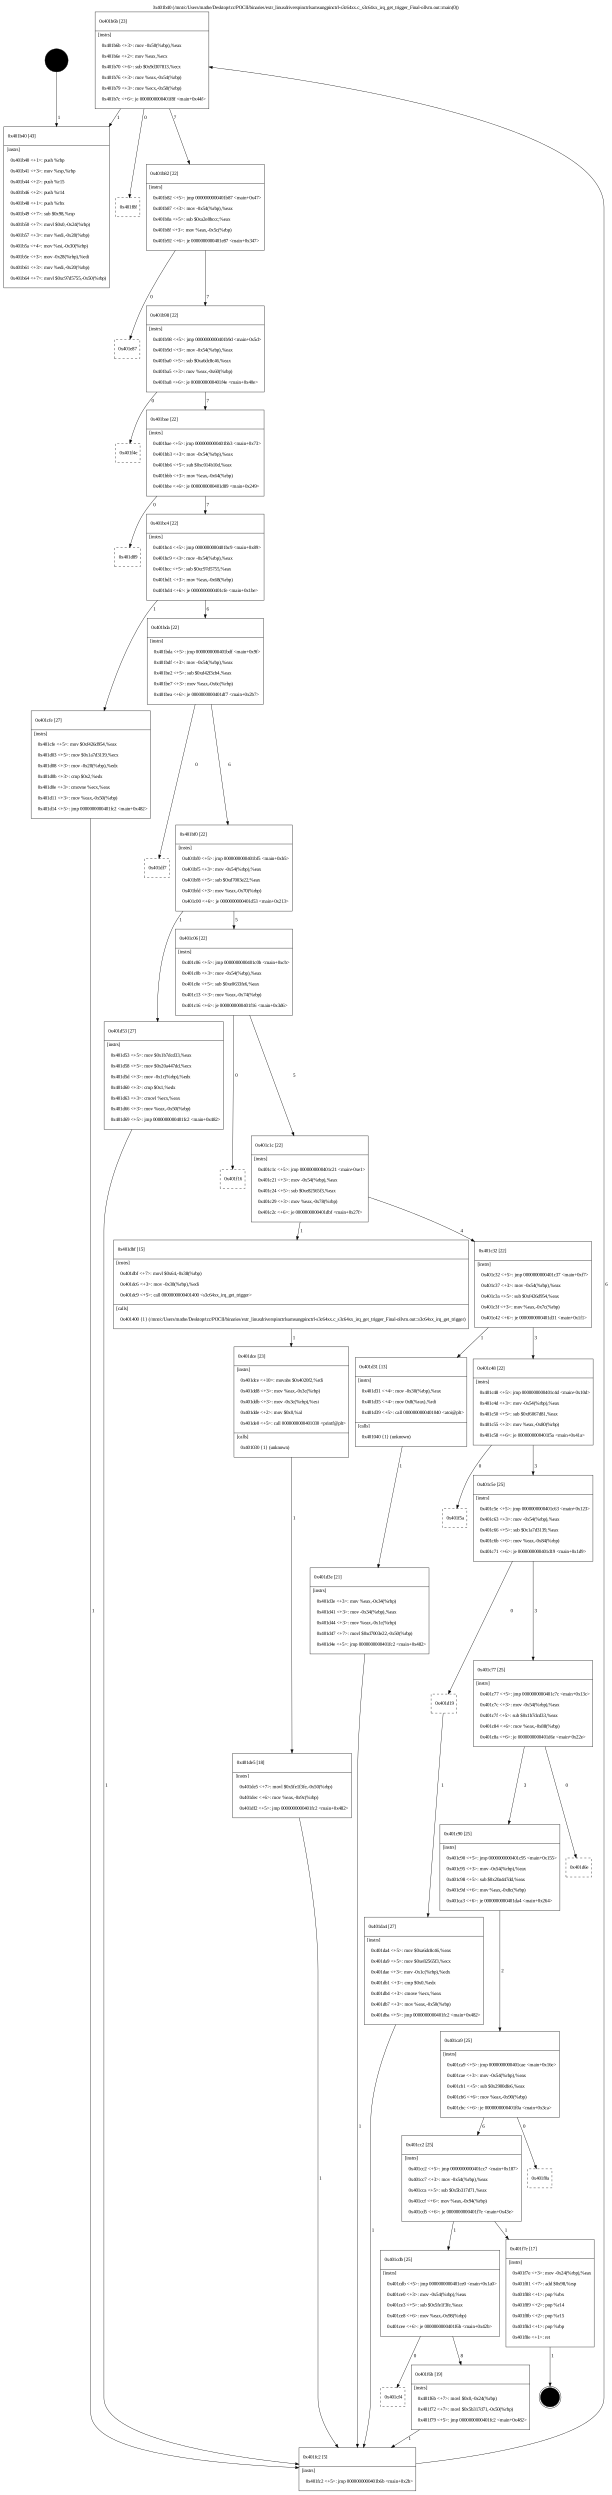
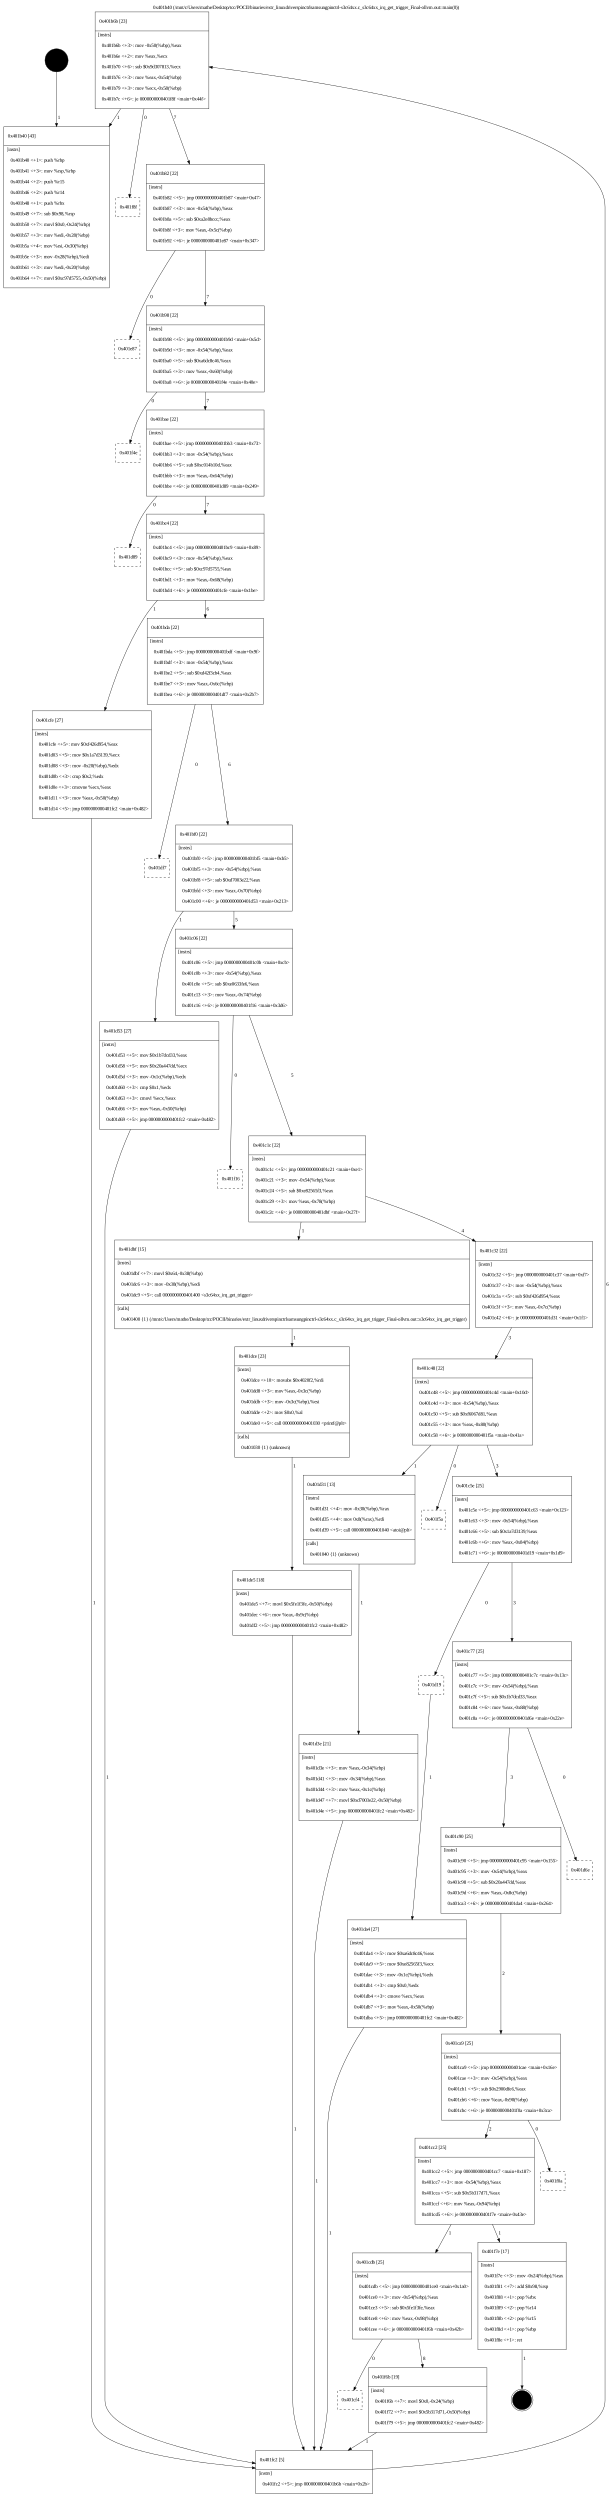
(474, 1341) -> (418, 1459)
(483, 2126) -> (490, 2129)
